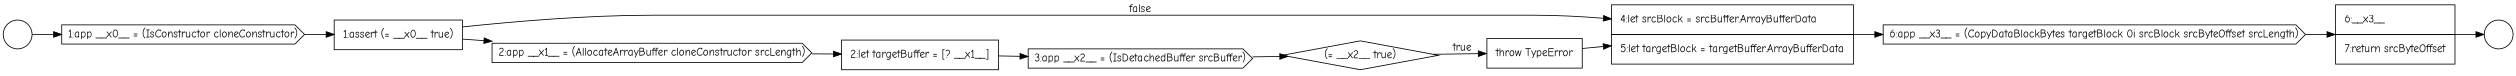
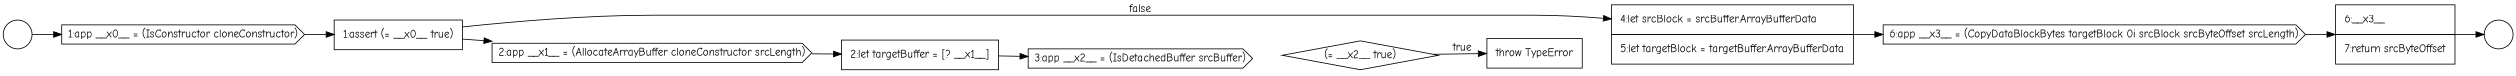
(1593, 47) -> none
(1266, 57) -> none
